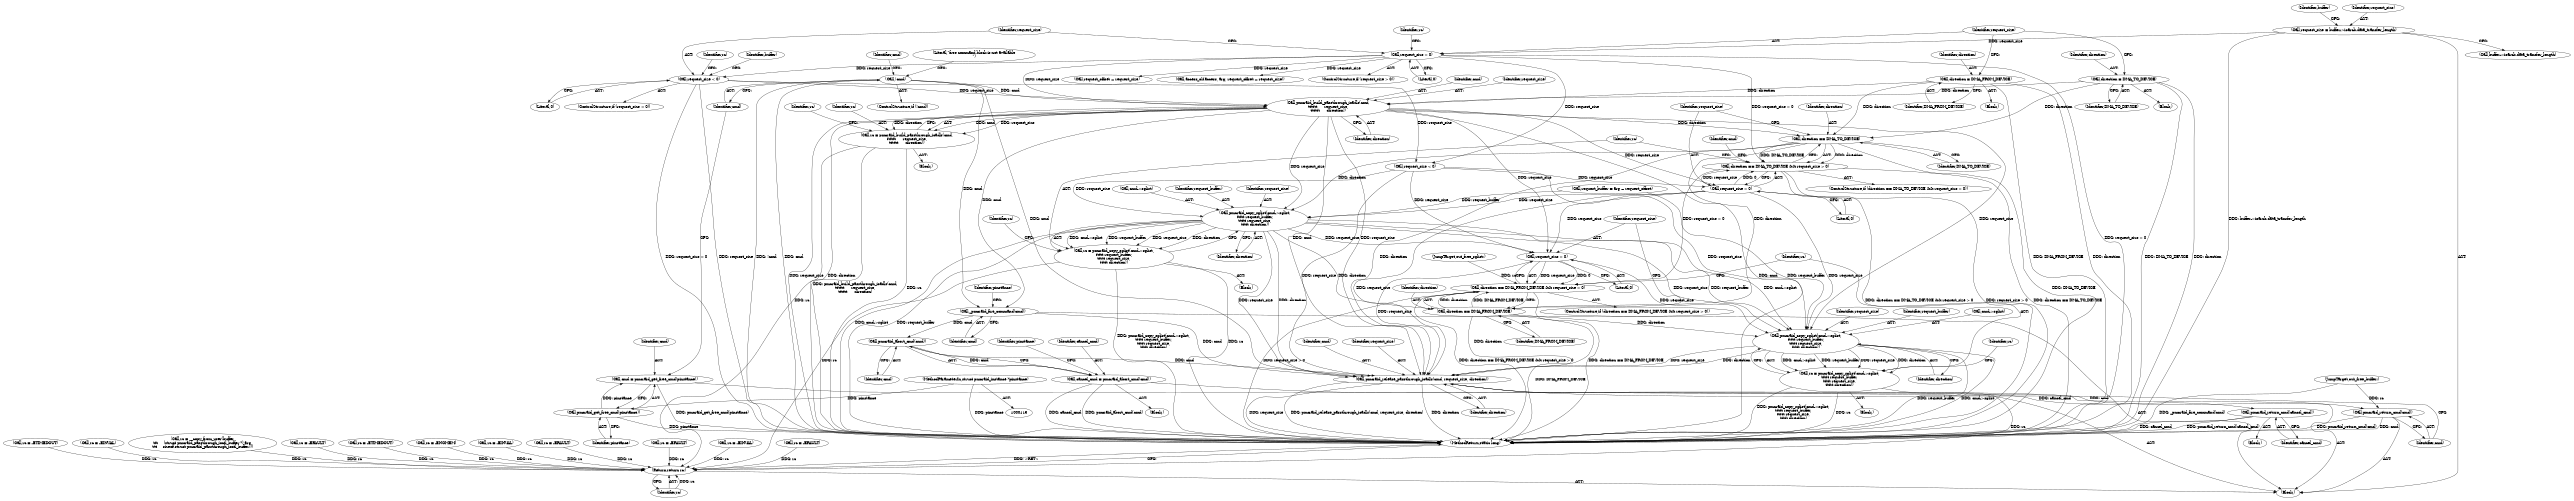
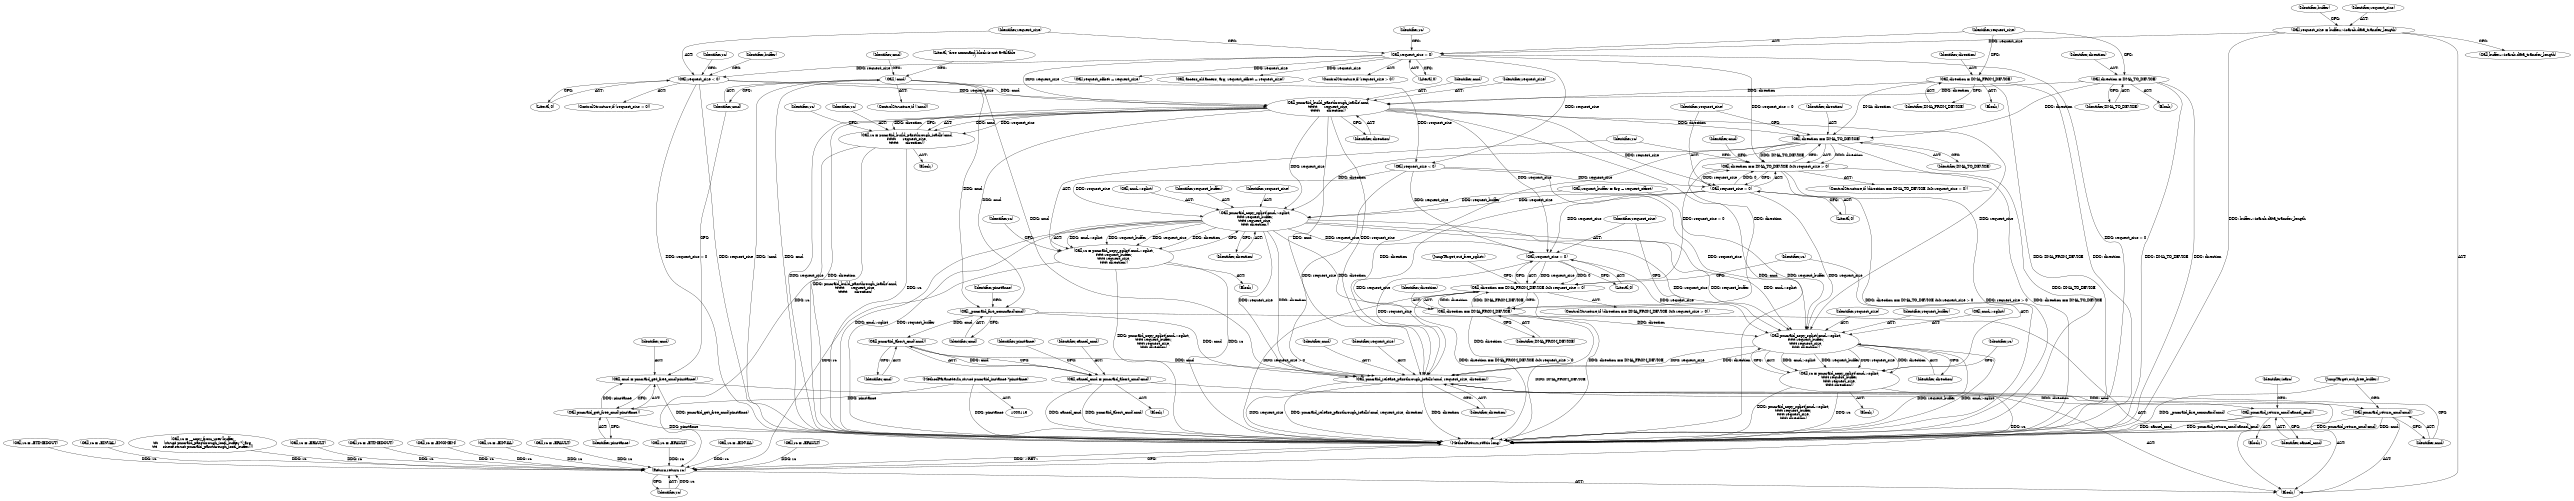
(1877, 107) -> (1877, 107)
(1509, 276) -> (1509, 276)
none -> (2277, 380)
(2055, 398) -> (2055, 398)
(2376, 398) -> (2376, 398)
